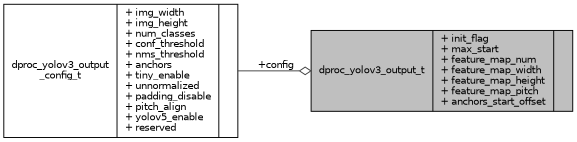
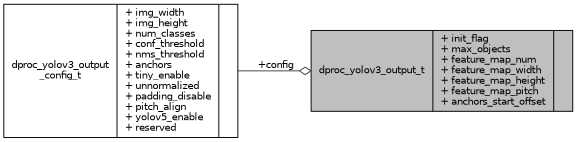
(470, 49) -> (476, 49)
